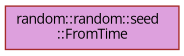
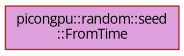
(92, 28) -> (92, 28)
